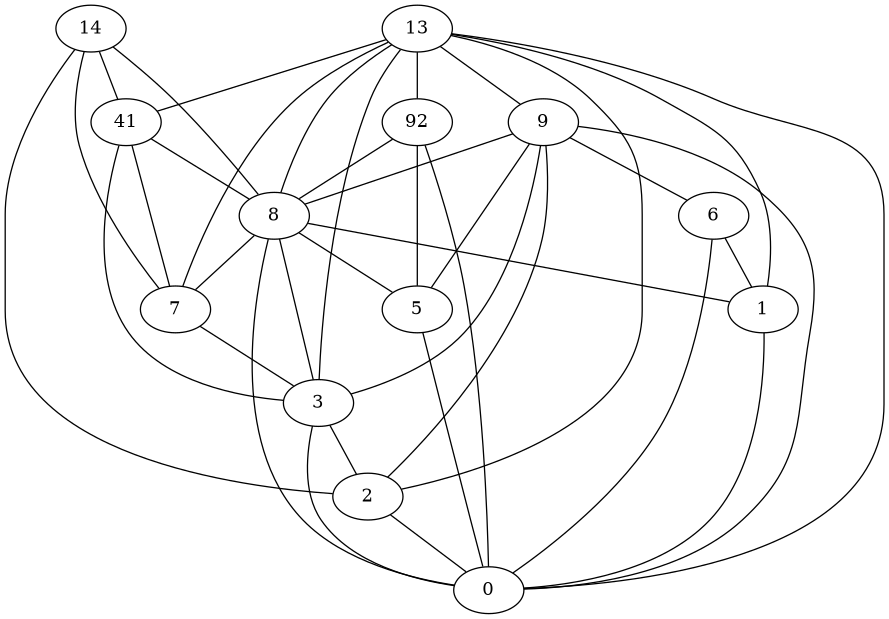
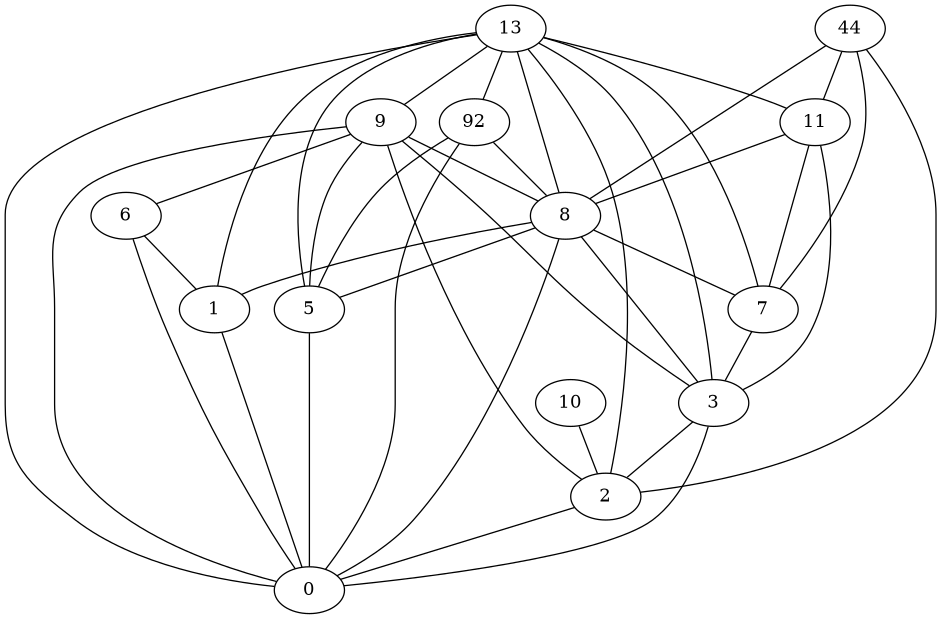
(91, 29) -> (850, 29)
none -> (323, 114)
(126, 122) -> (815, 122)
none -> (571, 403)
